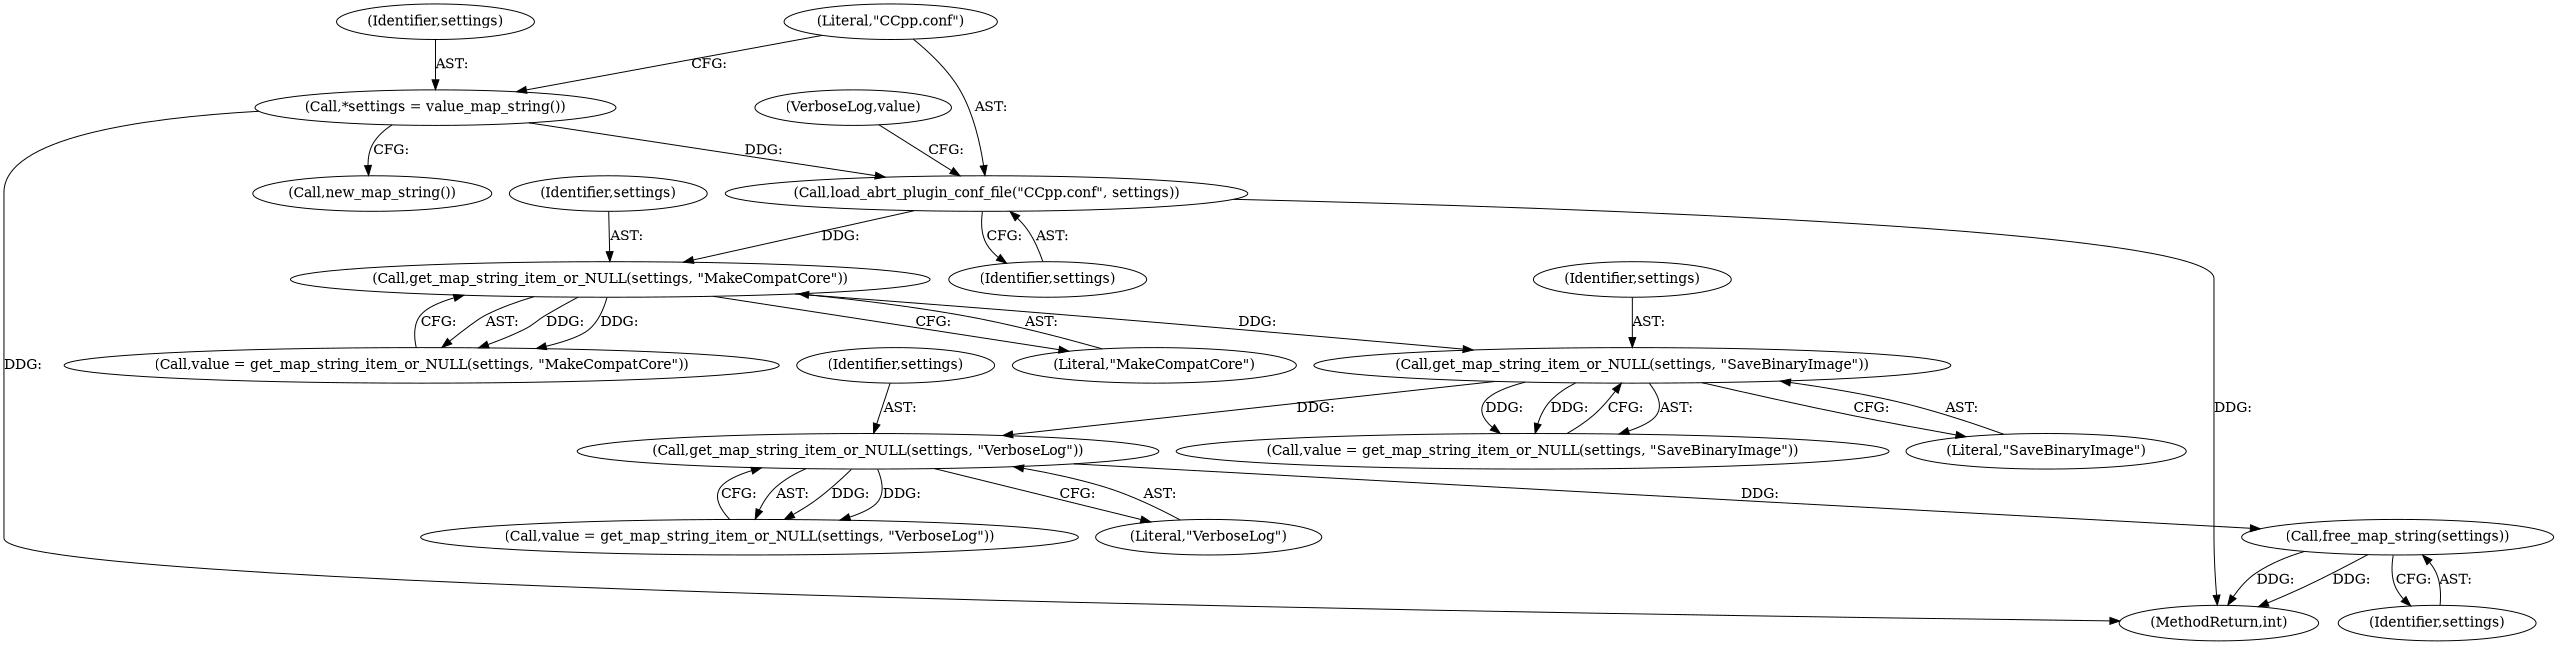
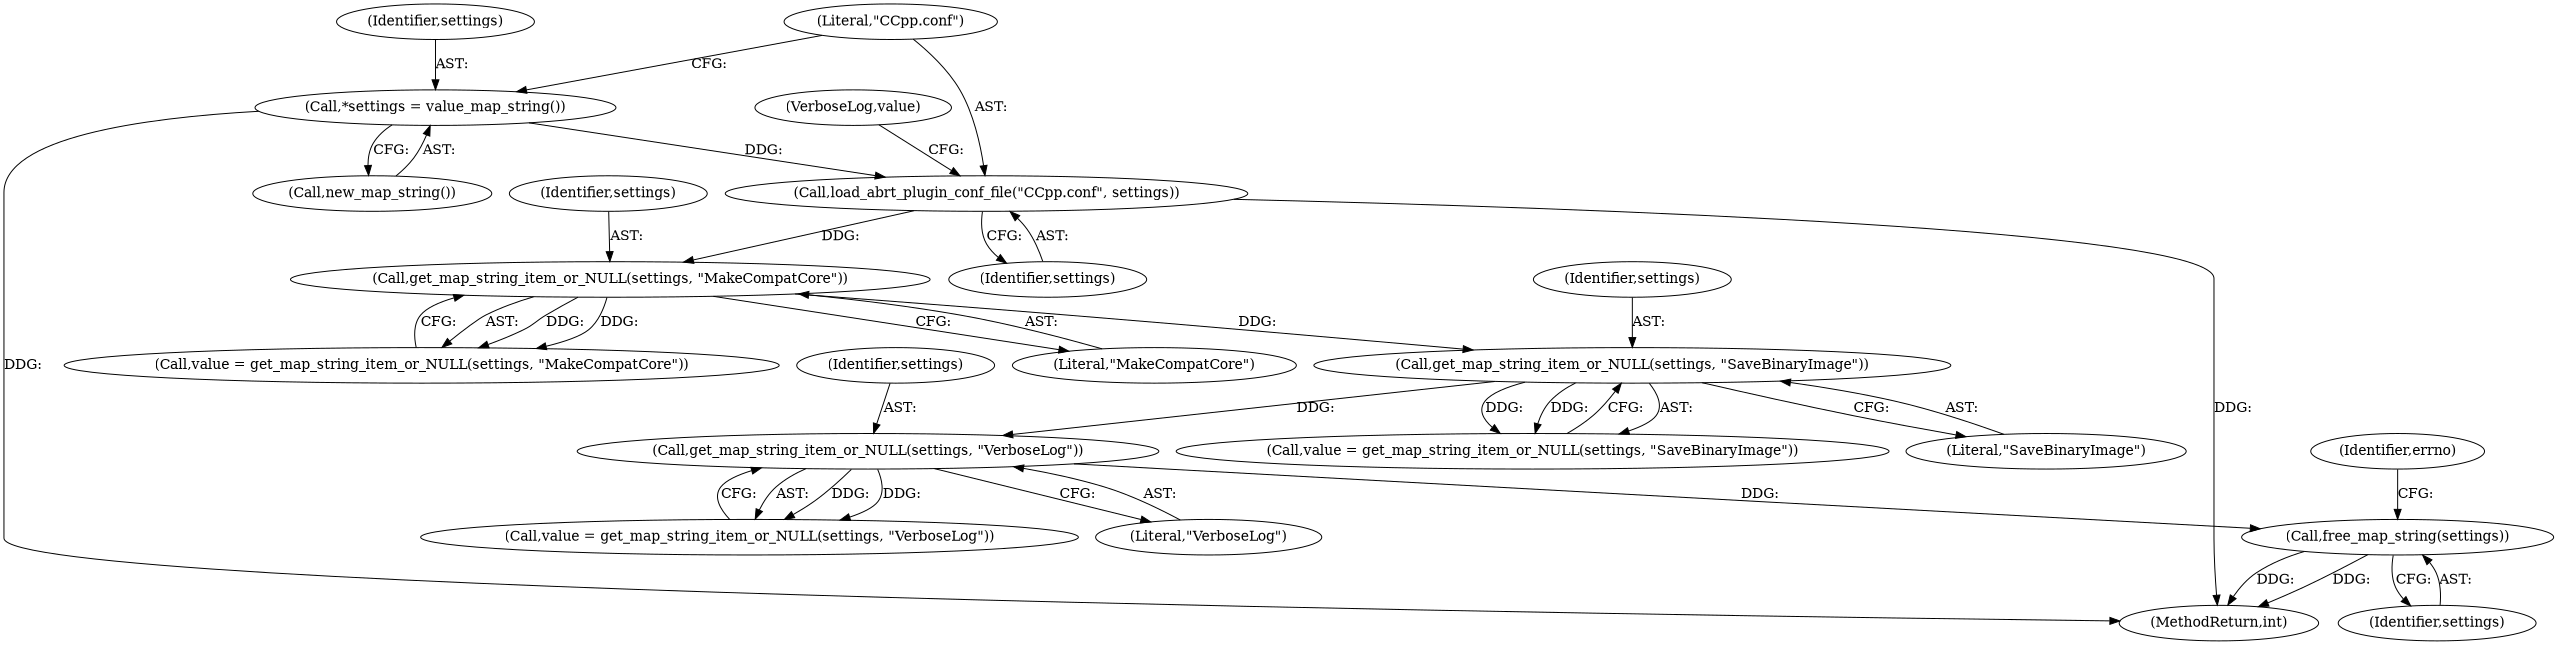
none -> (414, 158)
none -> (2398, 451)
